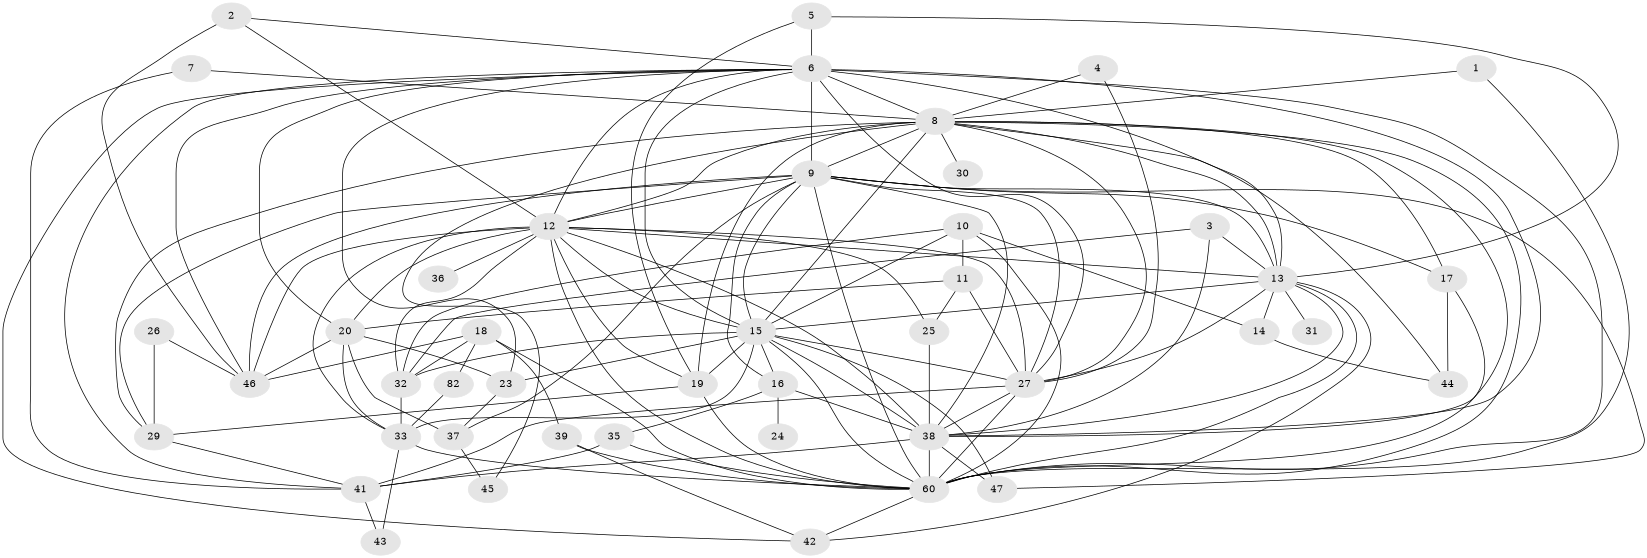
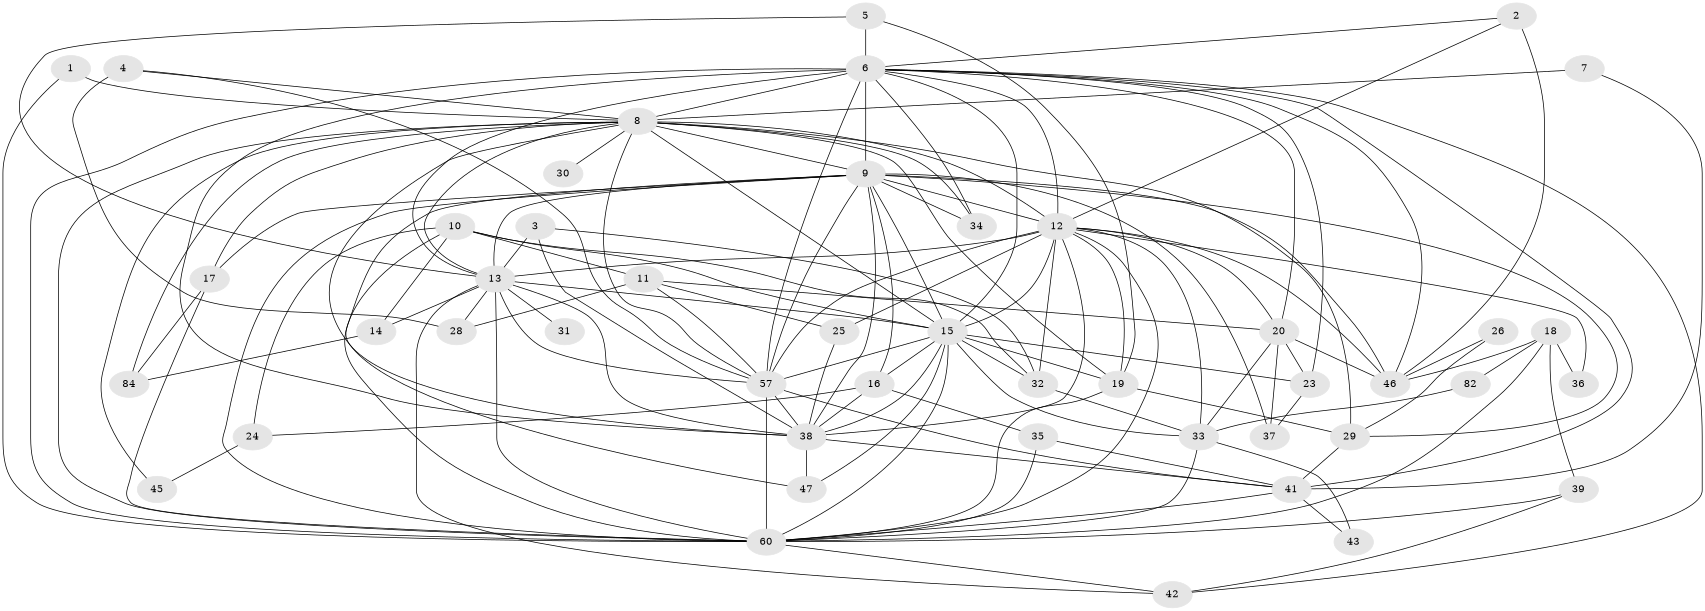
none -> (977, 226)
none -> (304, 286)
none -> (457, 332)
(446, 355) -> (1565, 358)
(1025, 384) -> (766, 384)
(1448, 384) -> (129, 384)
(471, 463) -> (205, 463)
(929, 463) -> (1030, 520)
